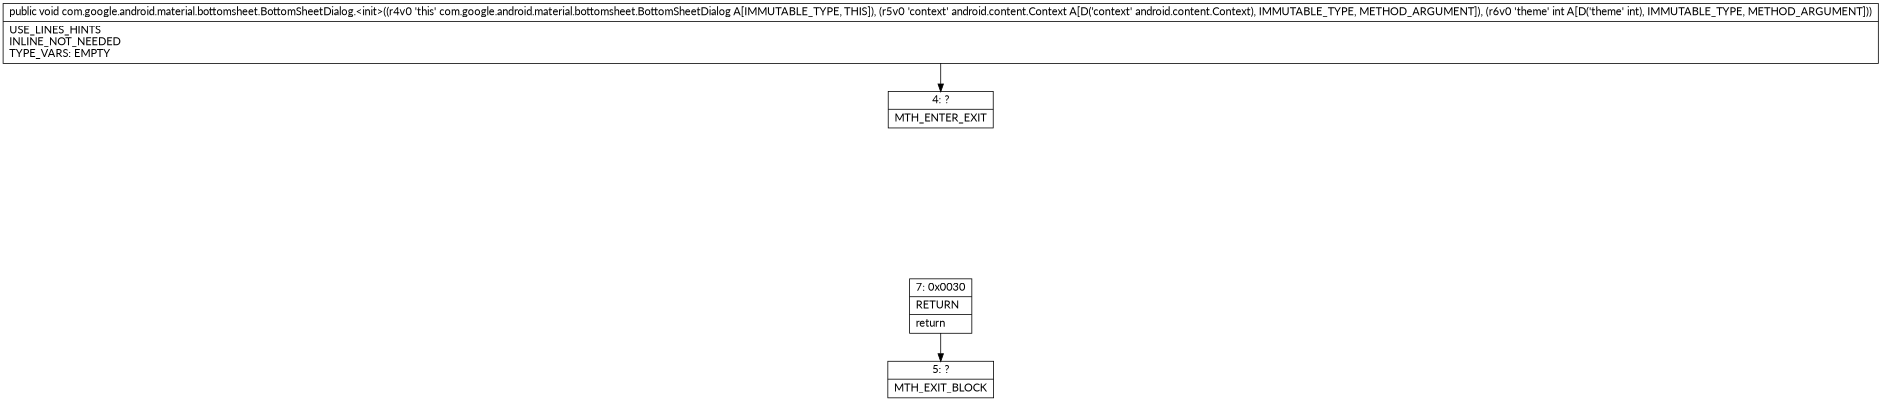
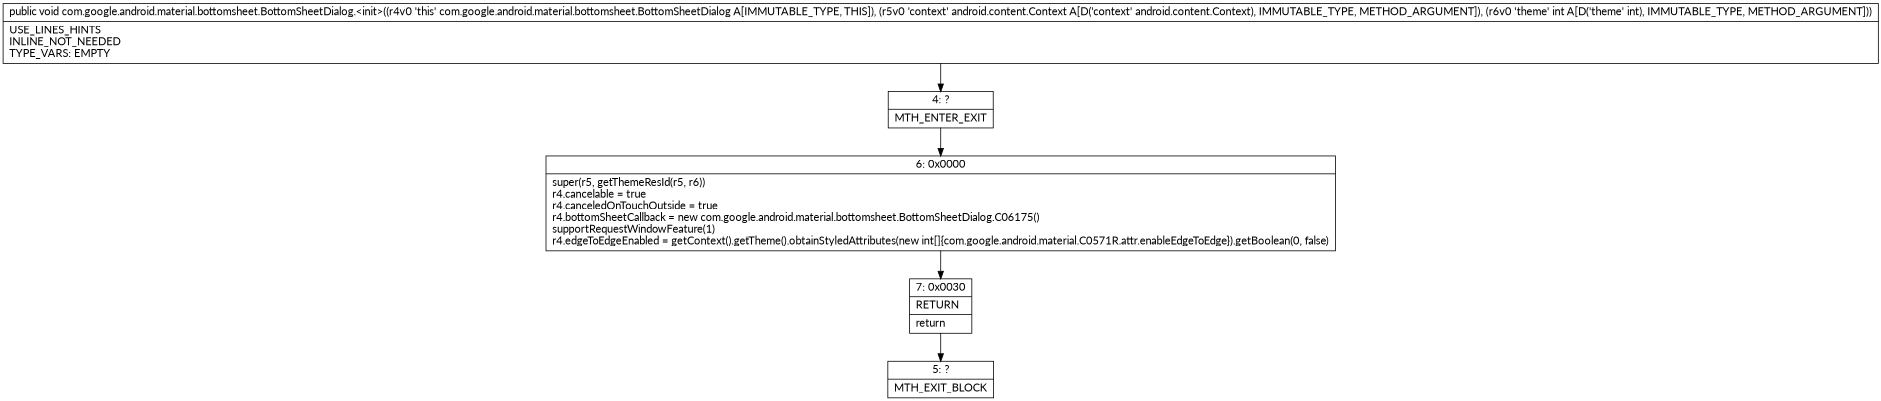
none -> (941, 203)
